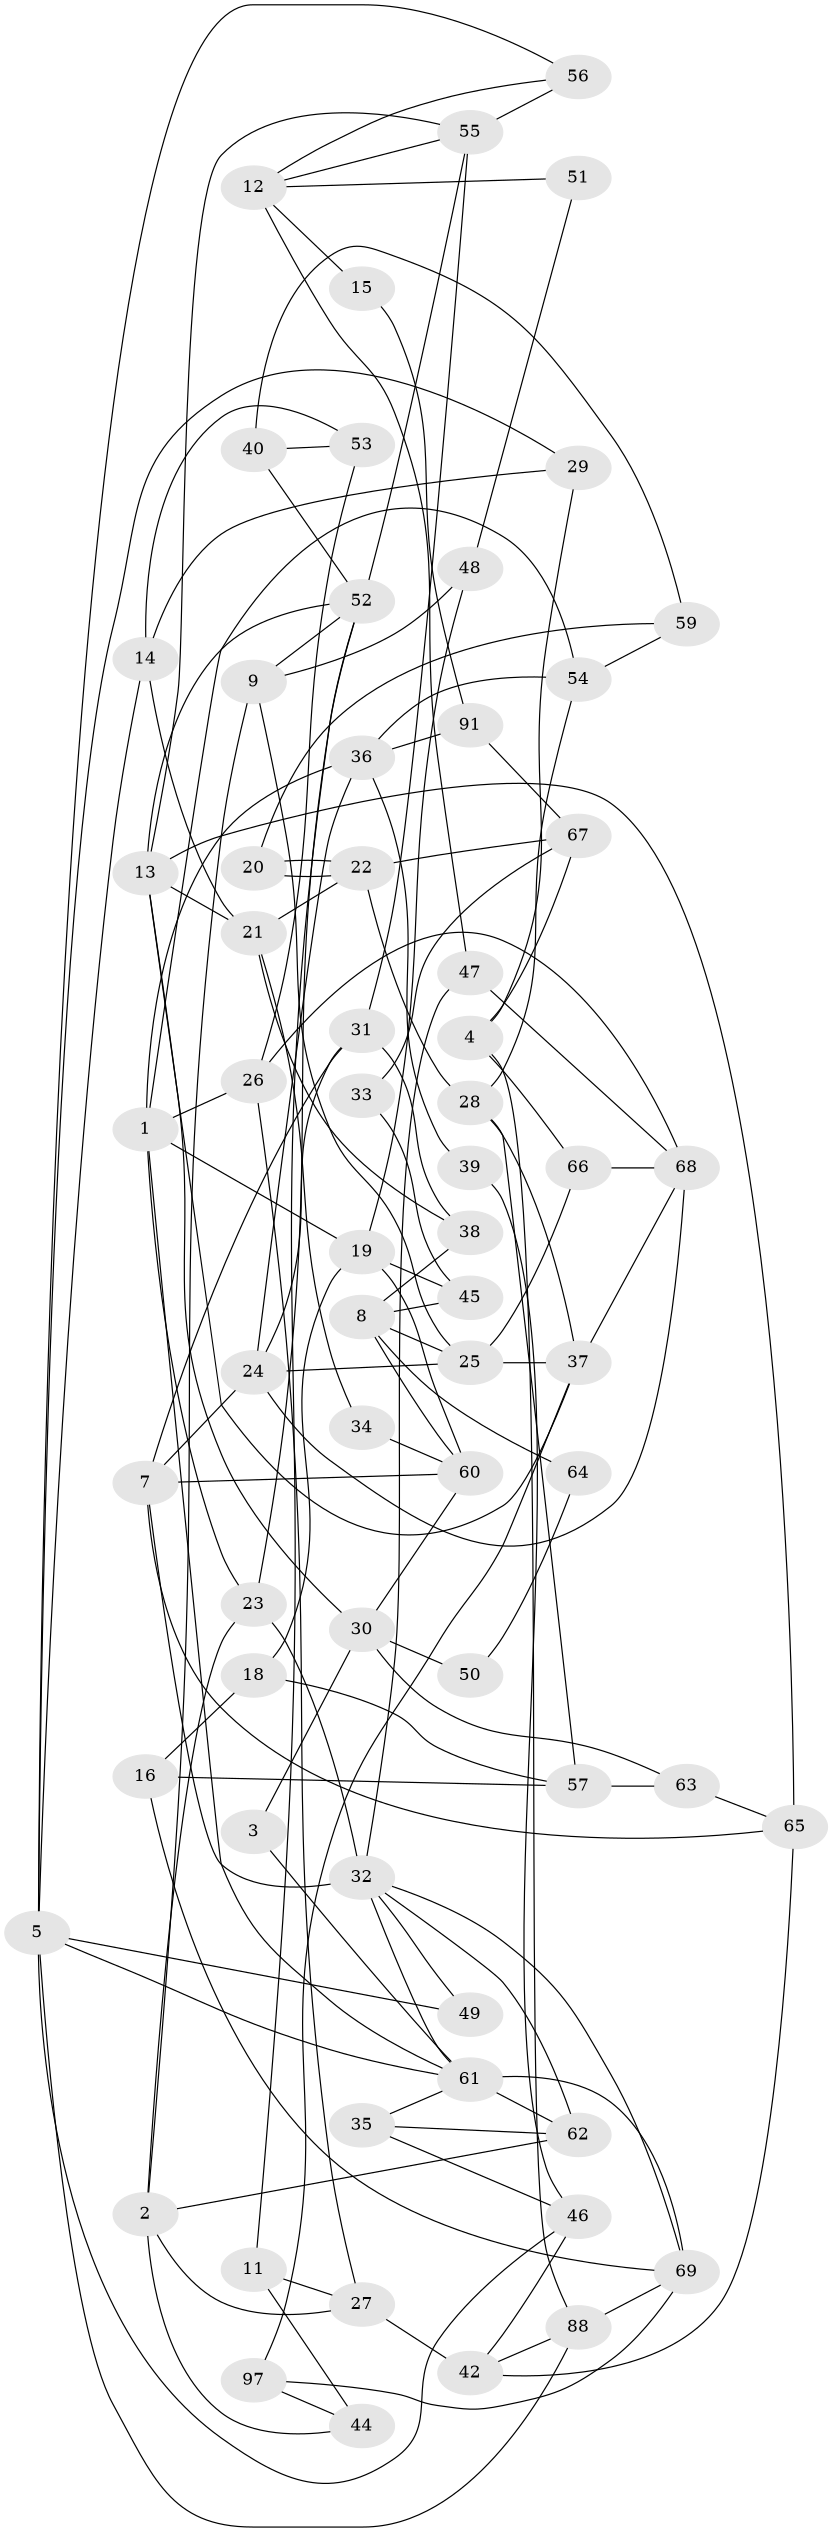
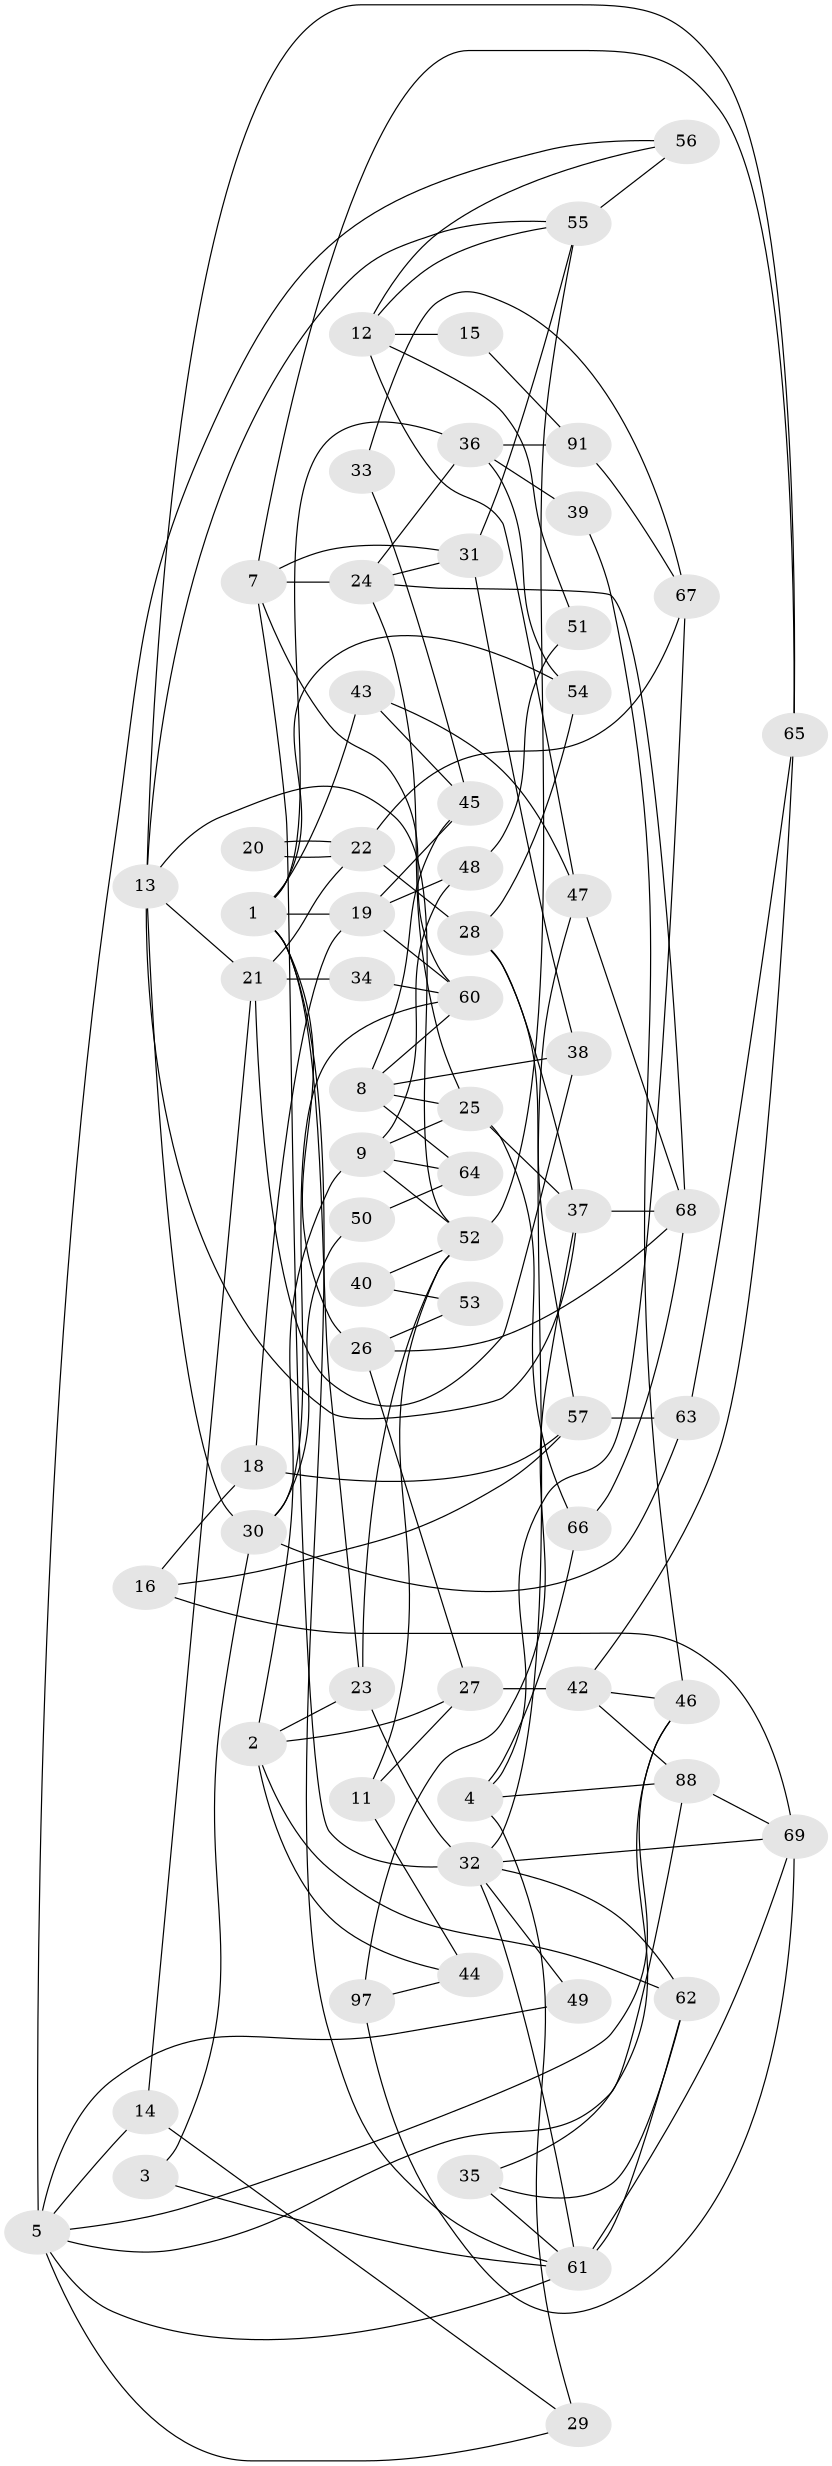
(175, 478) -> none
(687, 624) -> none
none -> (362, 693)
none -> (416, 1164)
